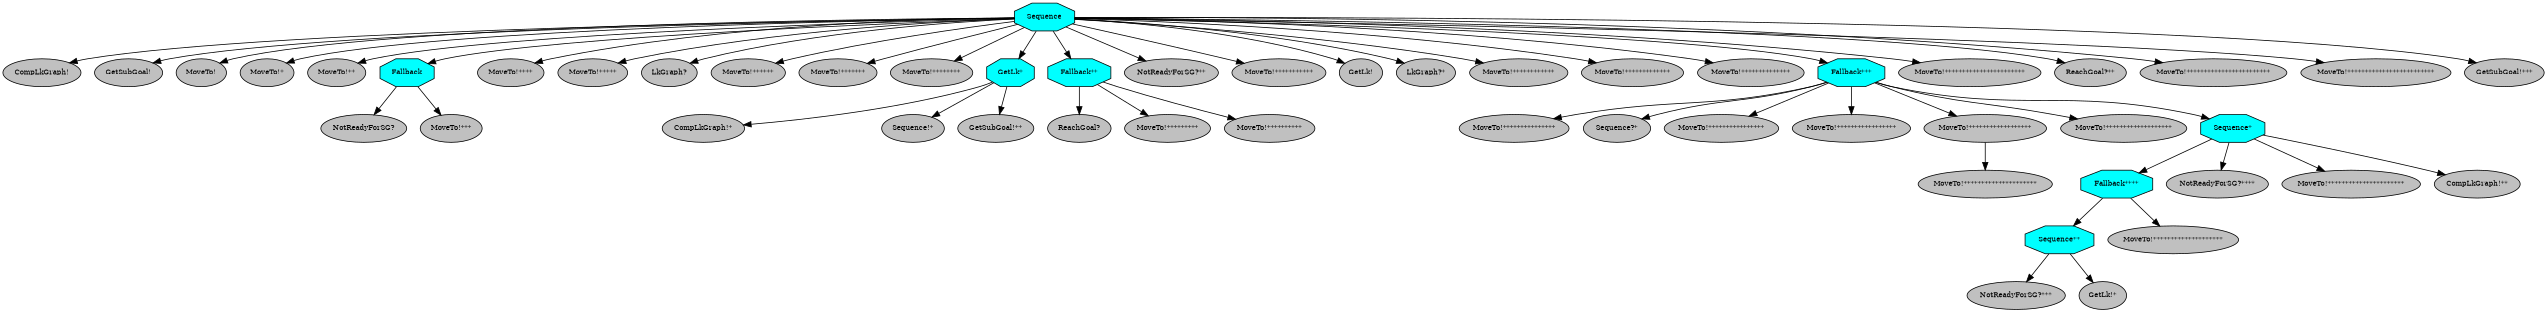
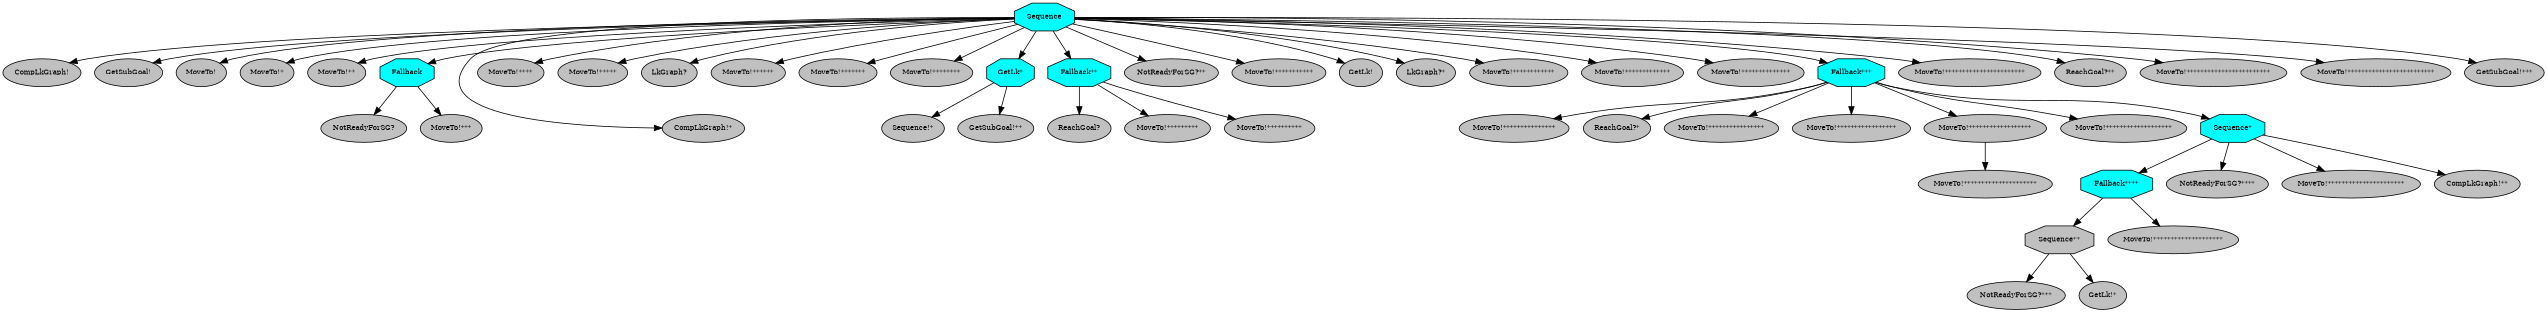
(873, 109) -> (461, 76)
(1617, 128) -> (1617, 128)
(2060, 240) -> (2060, 240)
